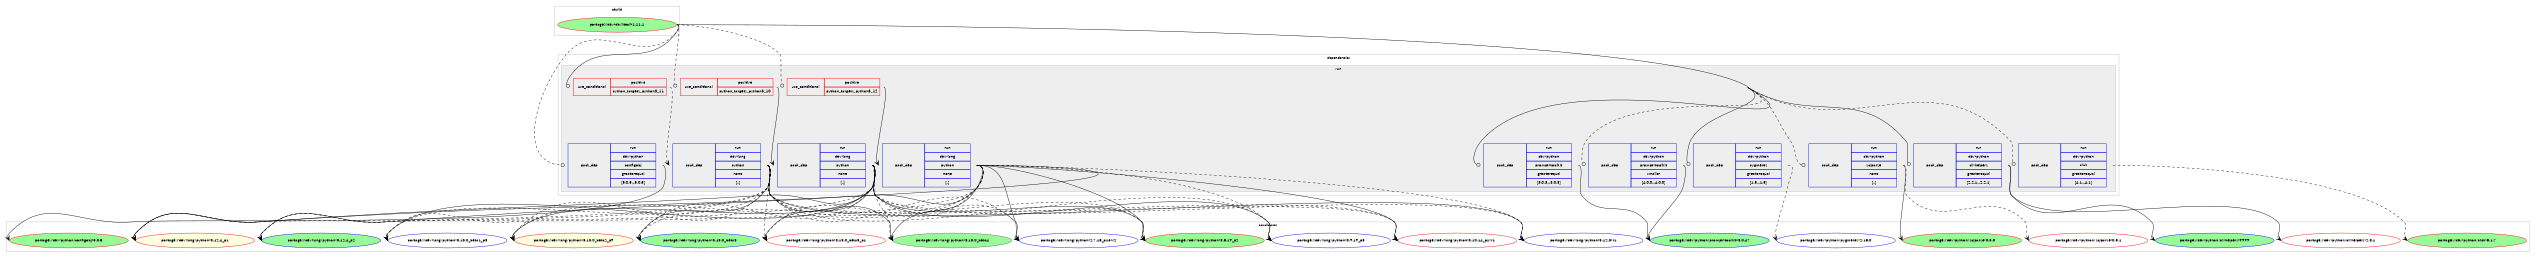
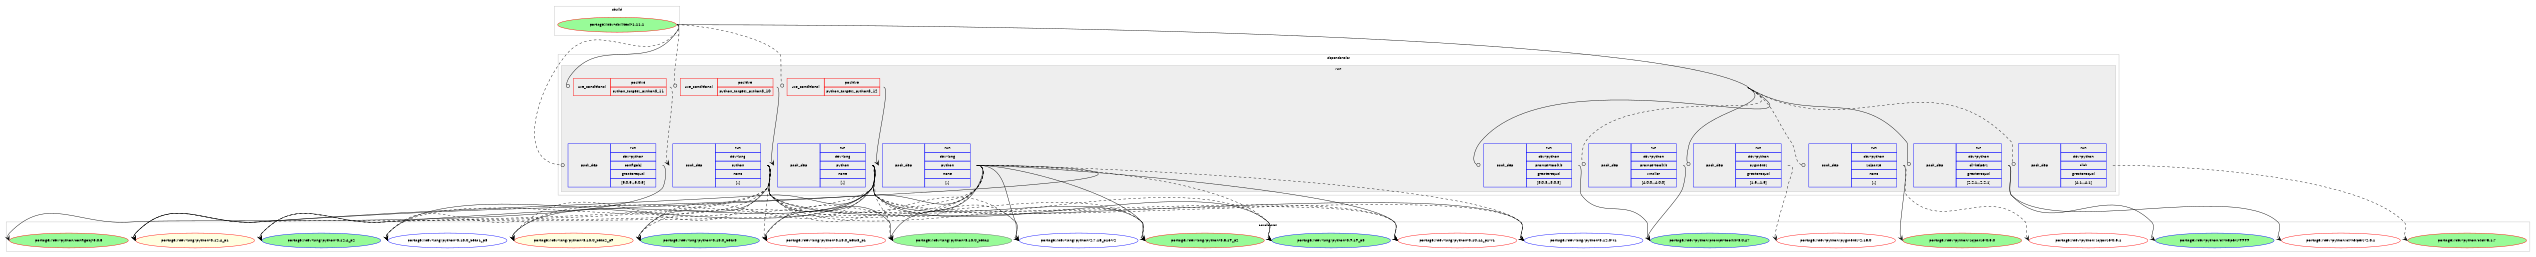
(1331, 240) -> (1331, 240)
(1836, 240) -> (1836, 240)
